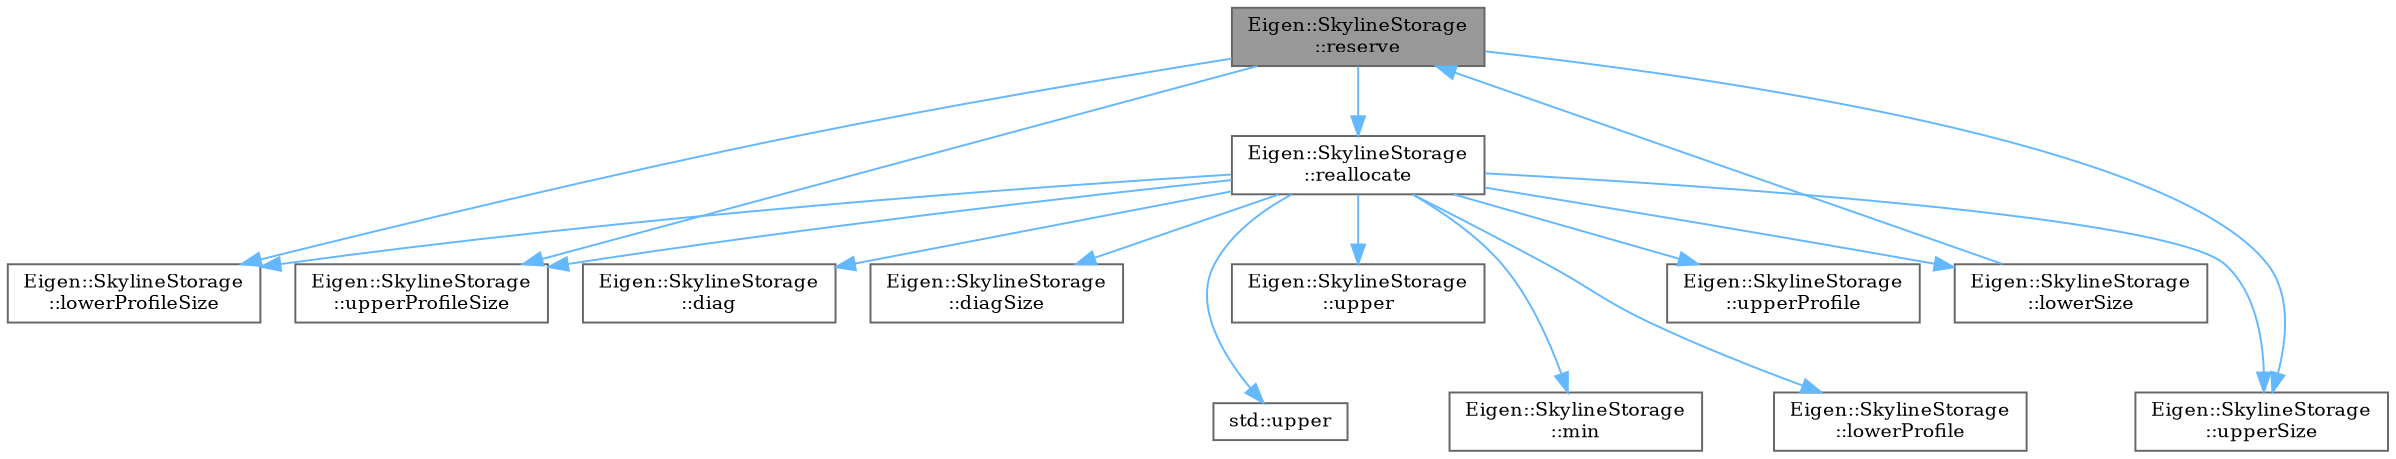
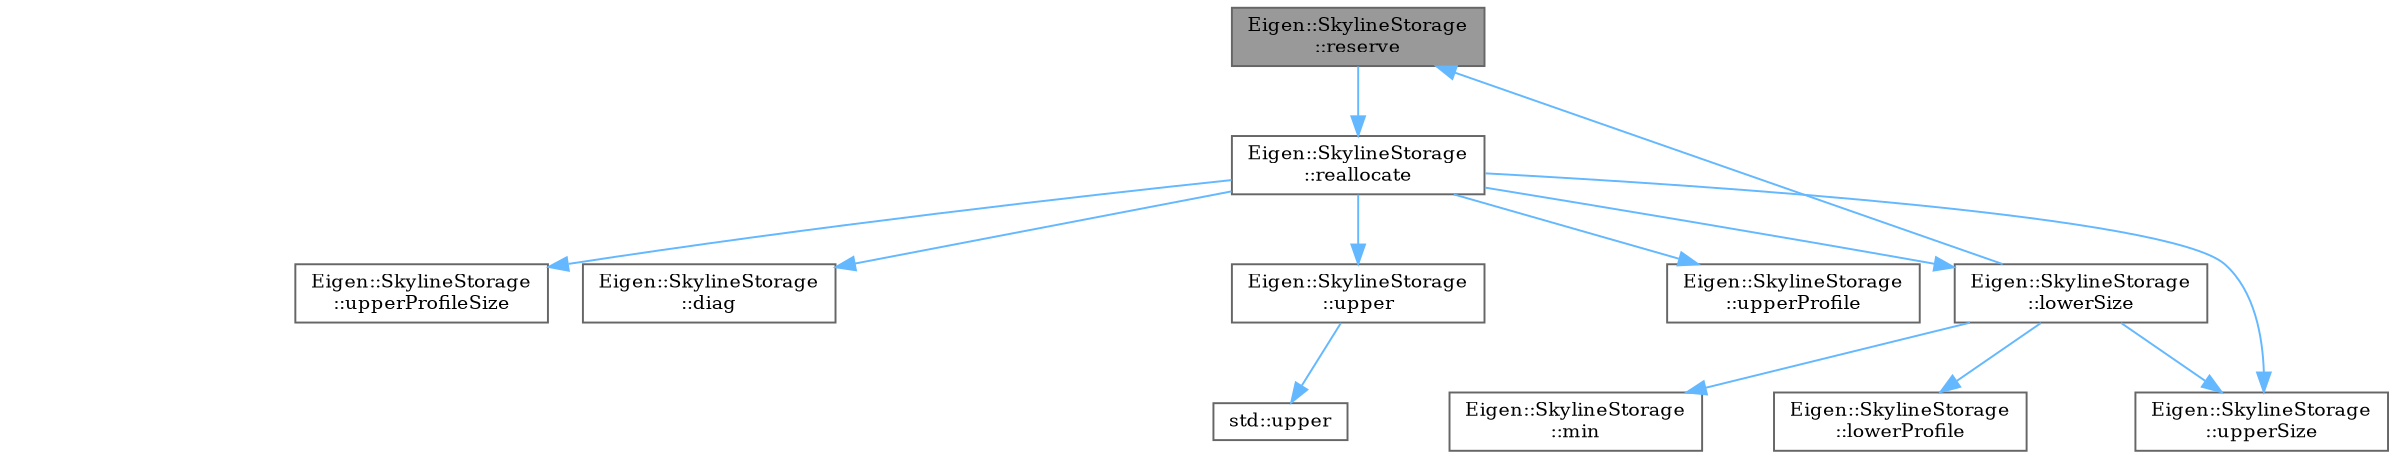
(1946, 127) -> (2163, 352)
(900, 163) -> none
(1505, 269) -> (1838, 355)
(1209, 279) -> (1321, 354)
(134, 293) -> none
(997, 293) -> none
(1604, 298) -> (1999, 352)
